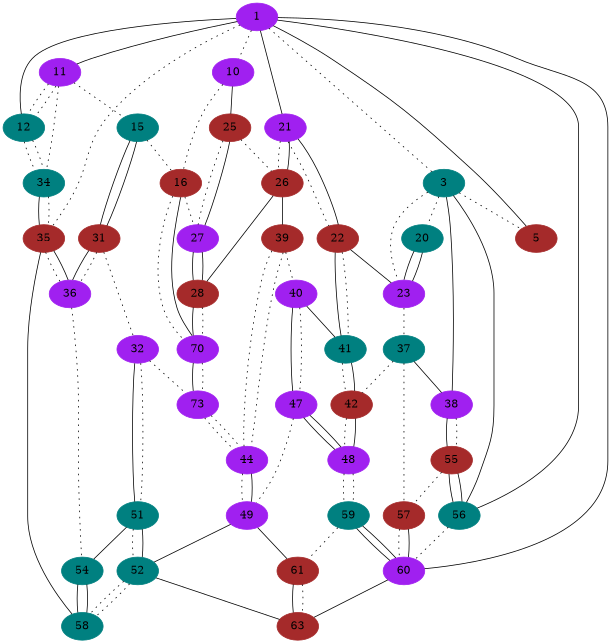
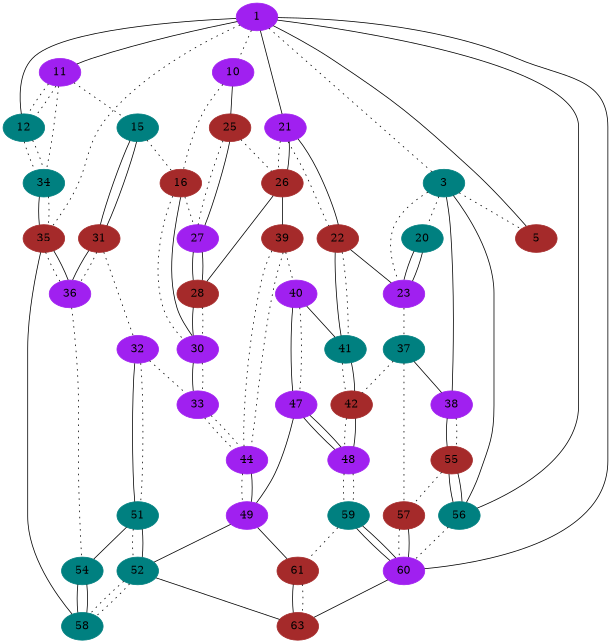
(198, 349) -> (198, 349)
(198, 405) -> (198, 405)
(280, 463) -> (280, 463)
